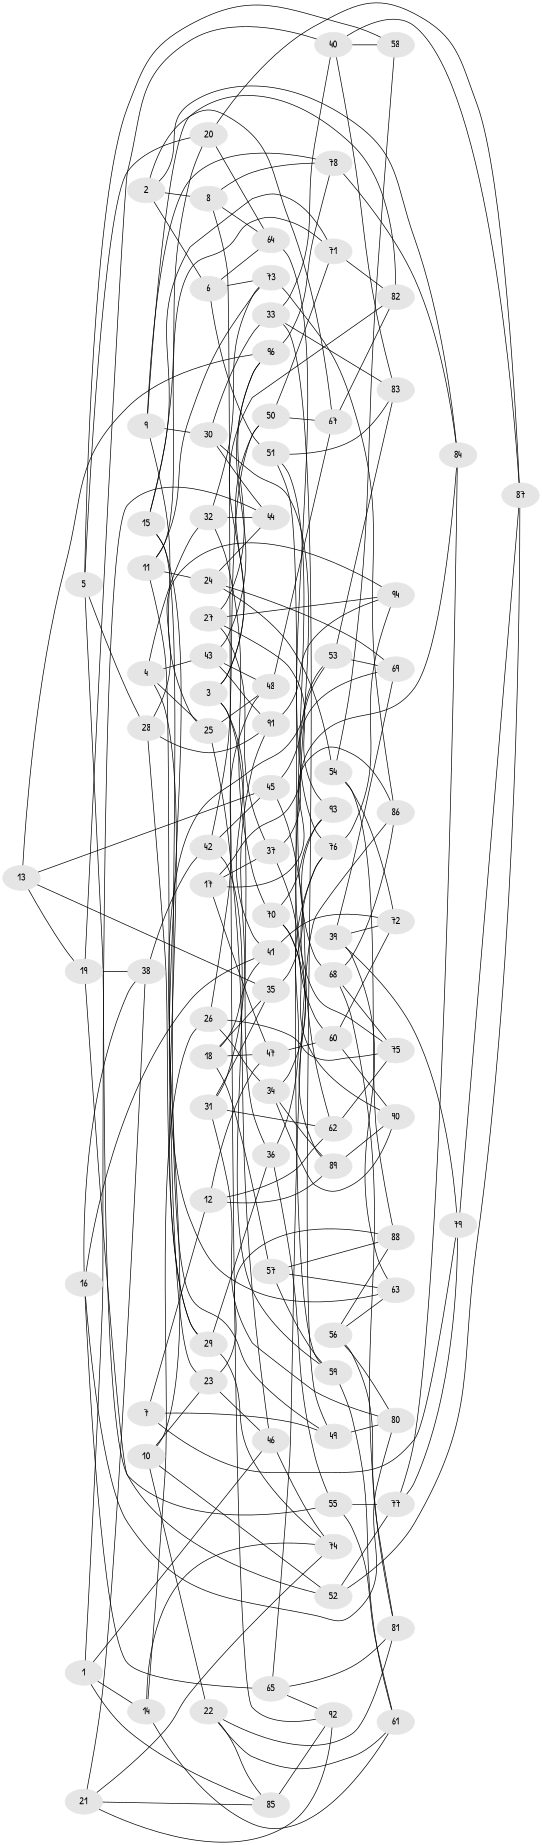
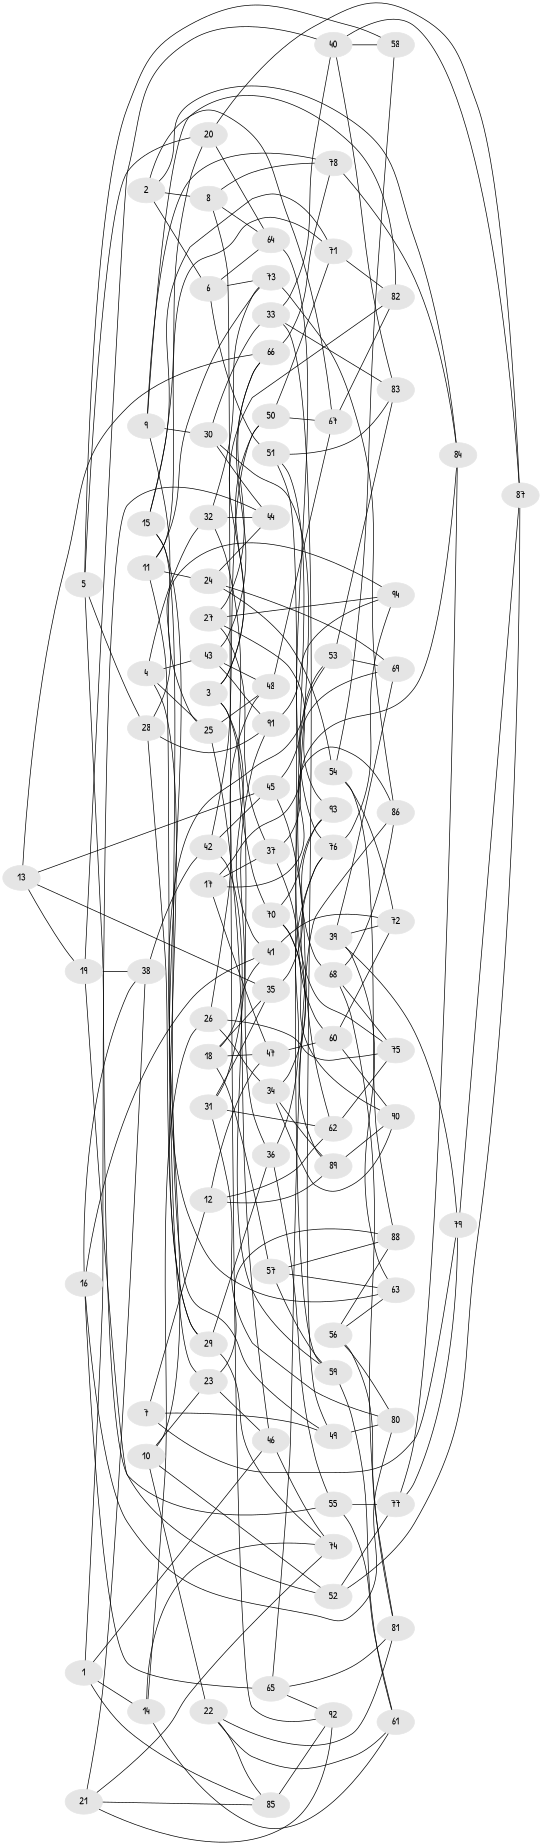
(271, 353) -> (271, 353)
